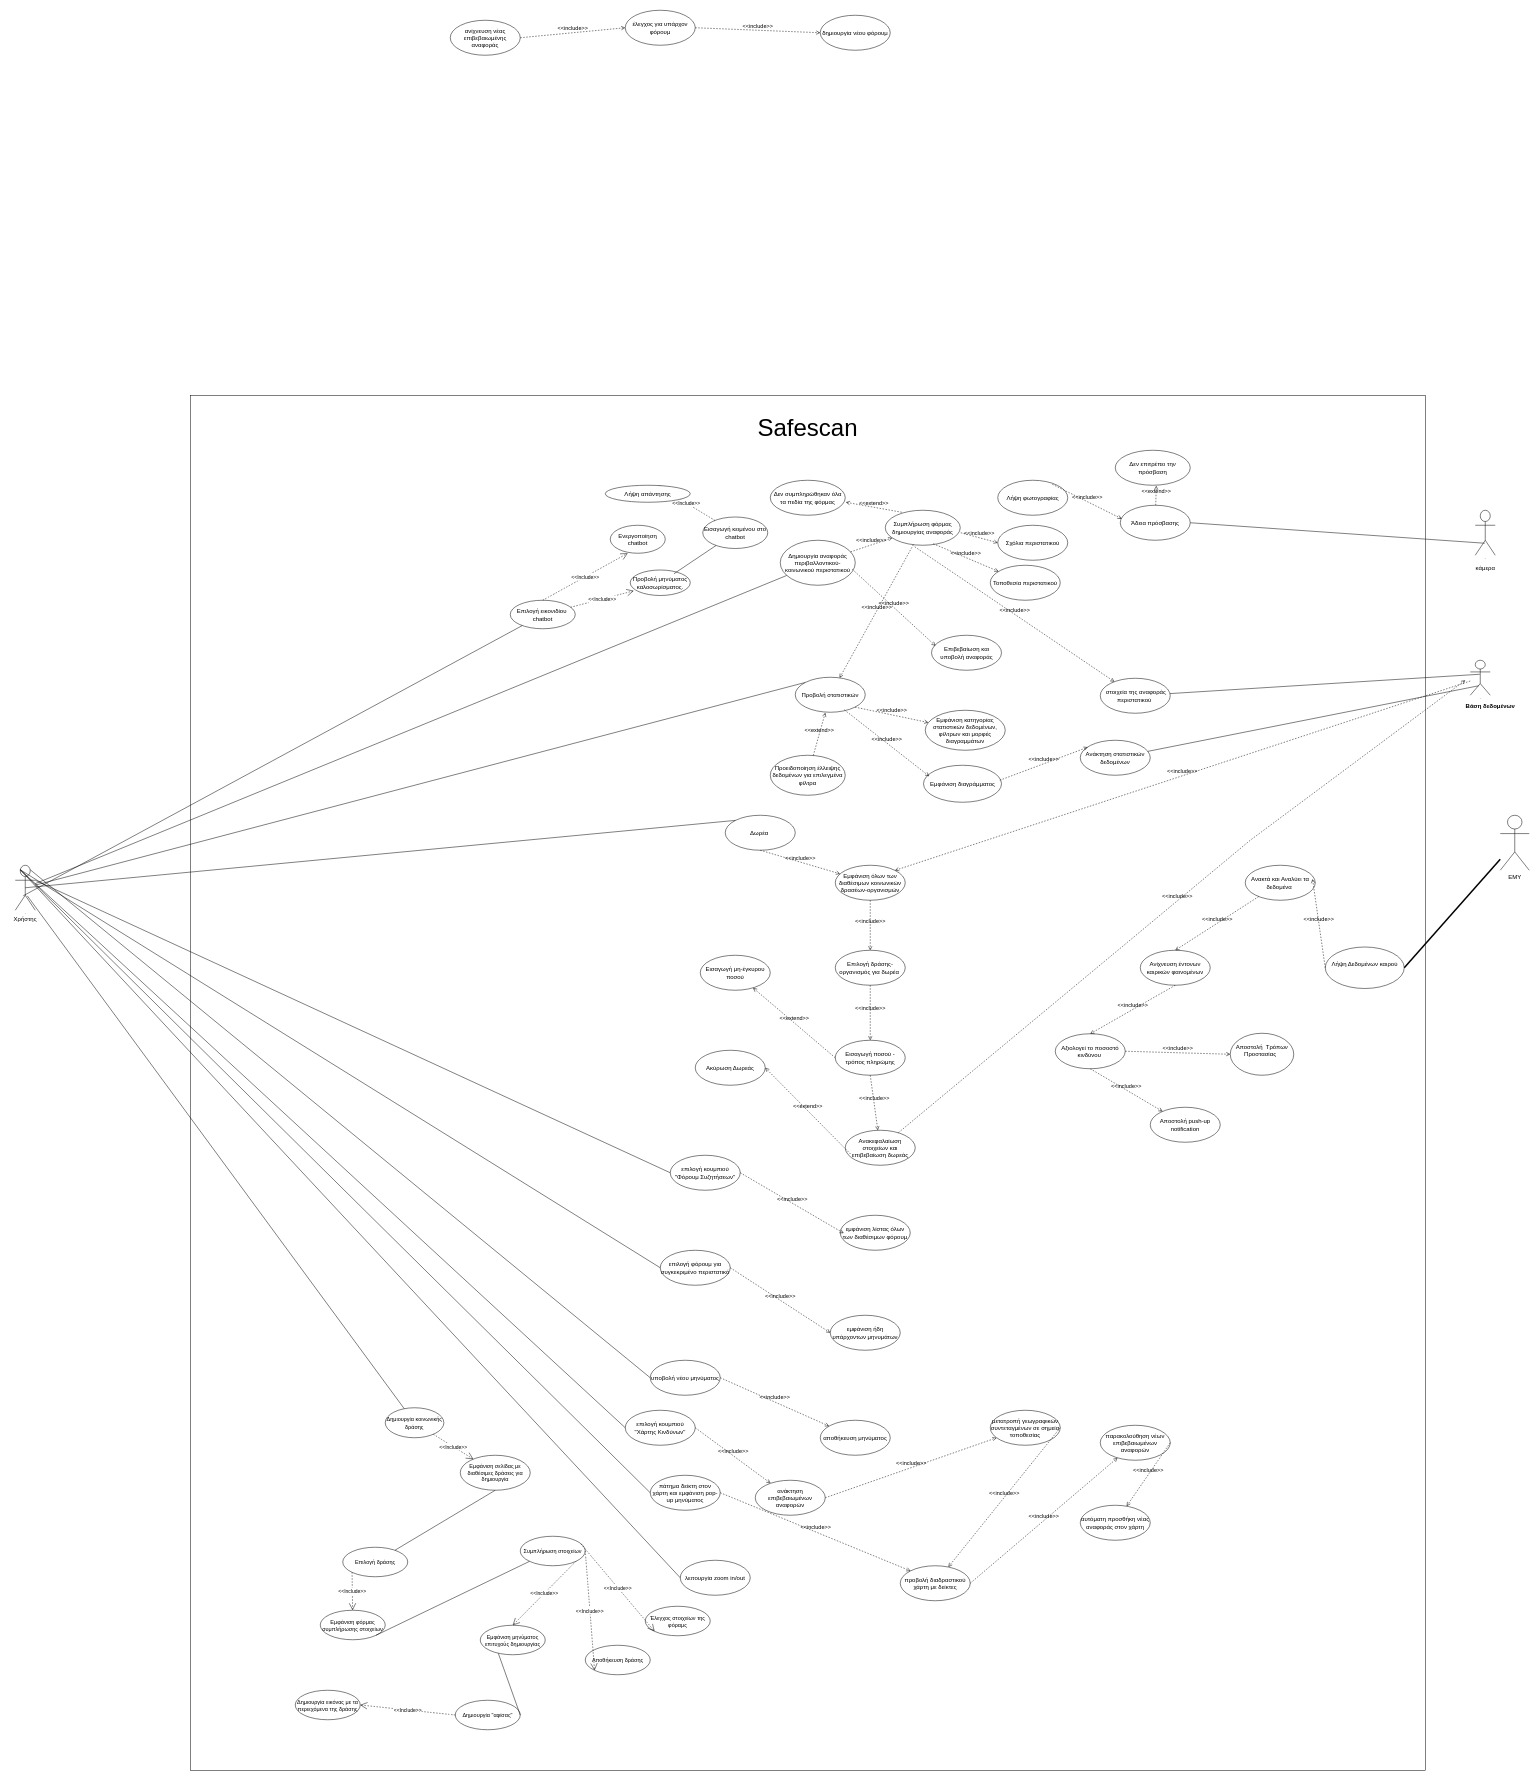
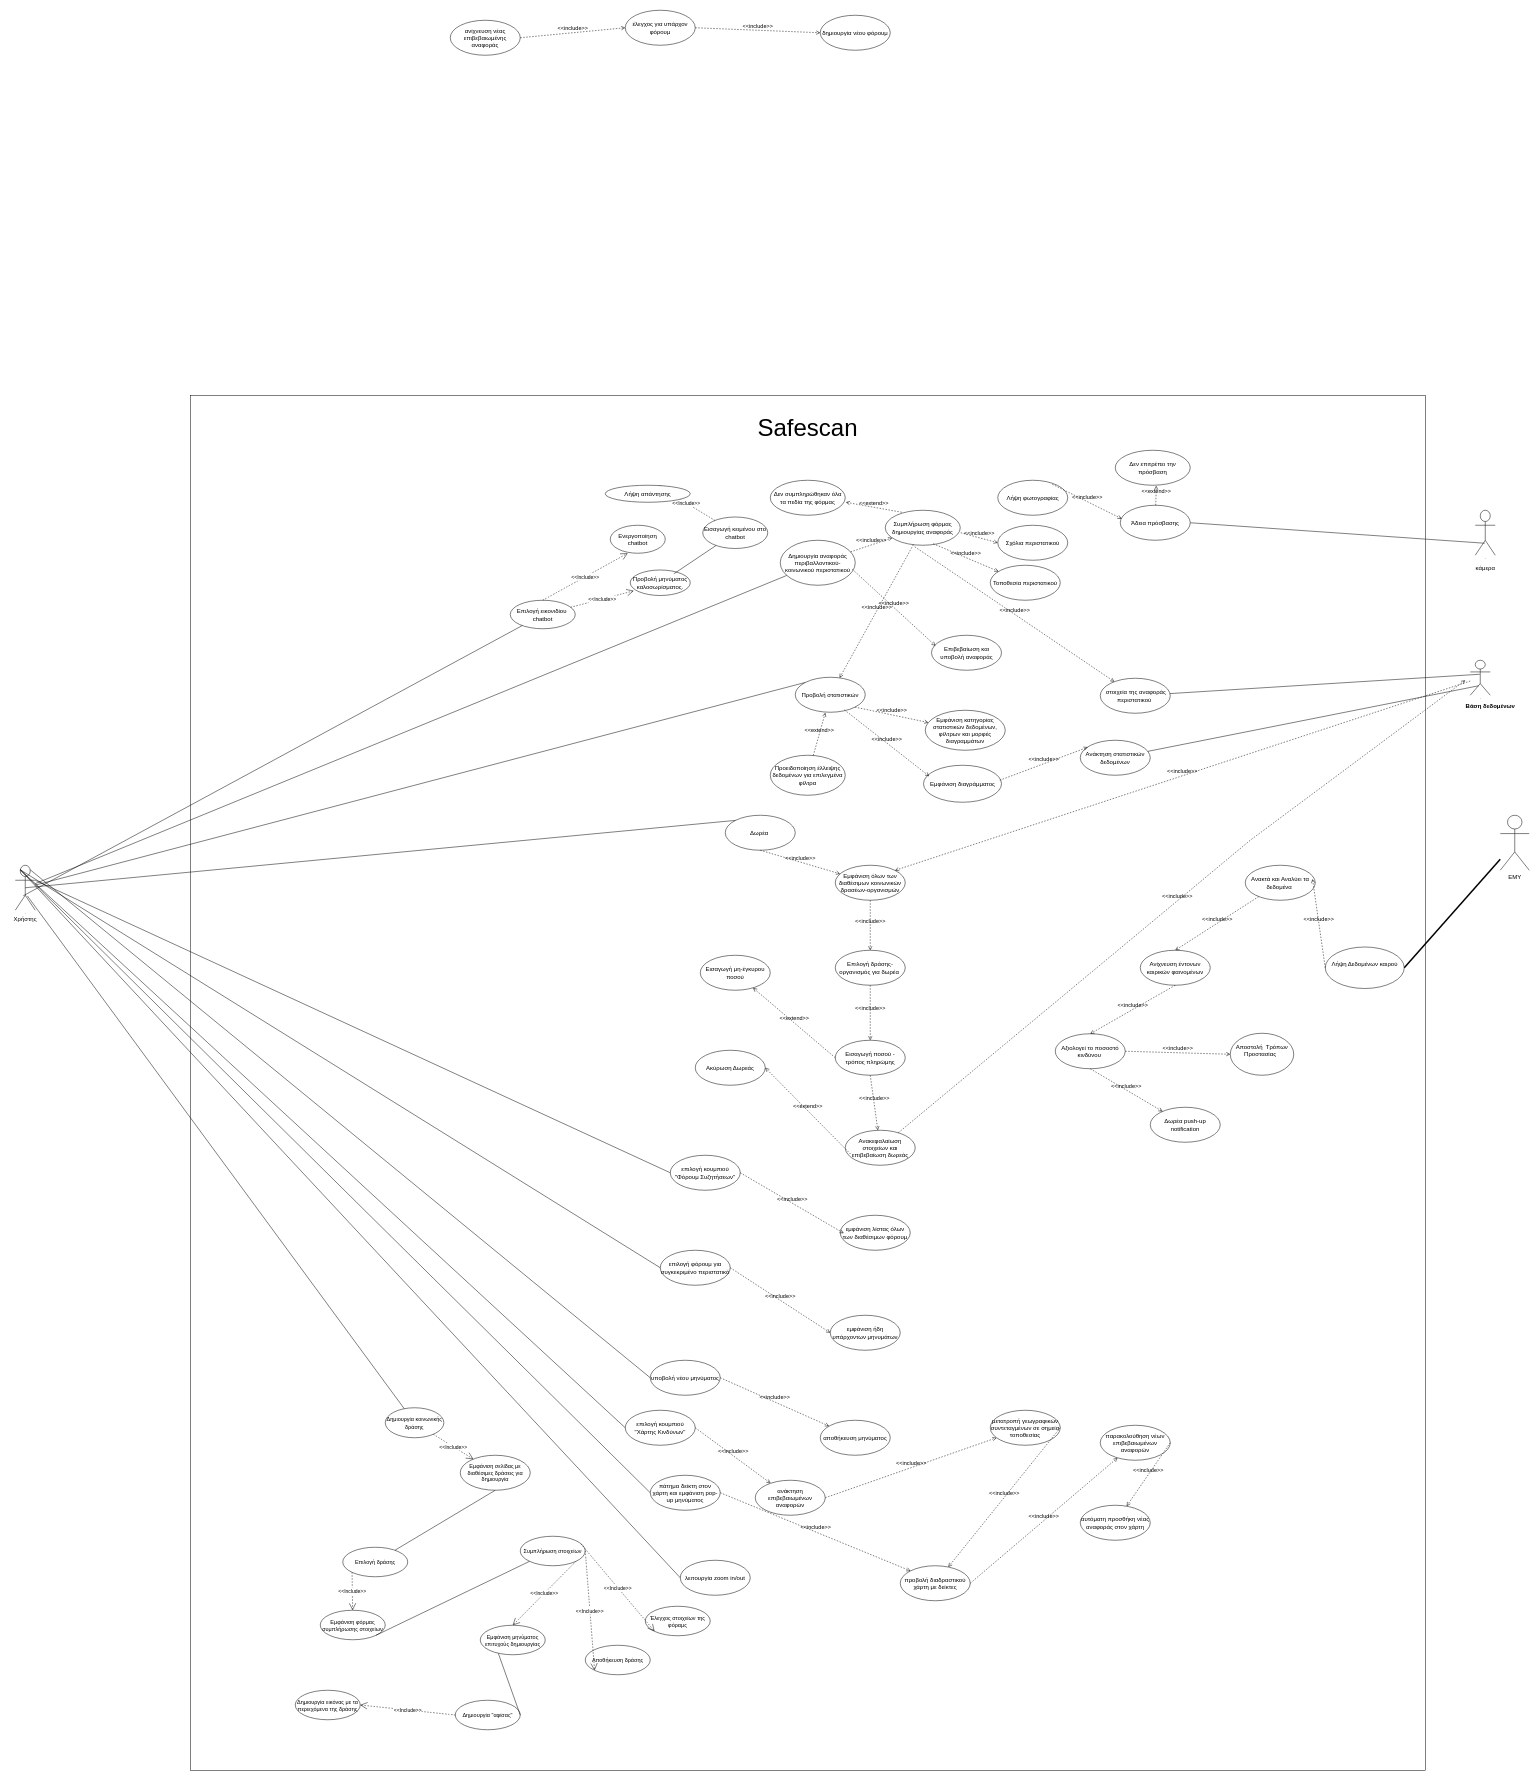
(1185, 1125) -> (1185, 1125)
